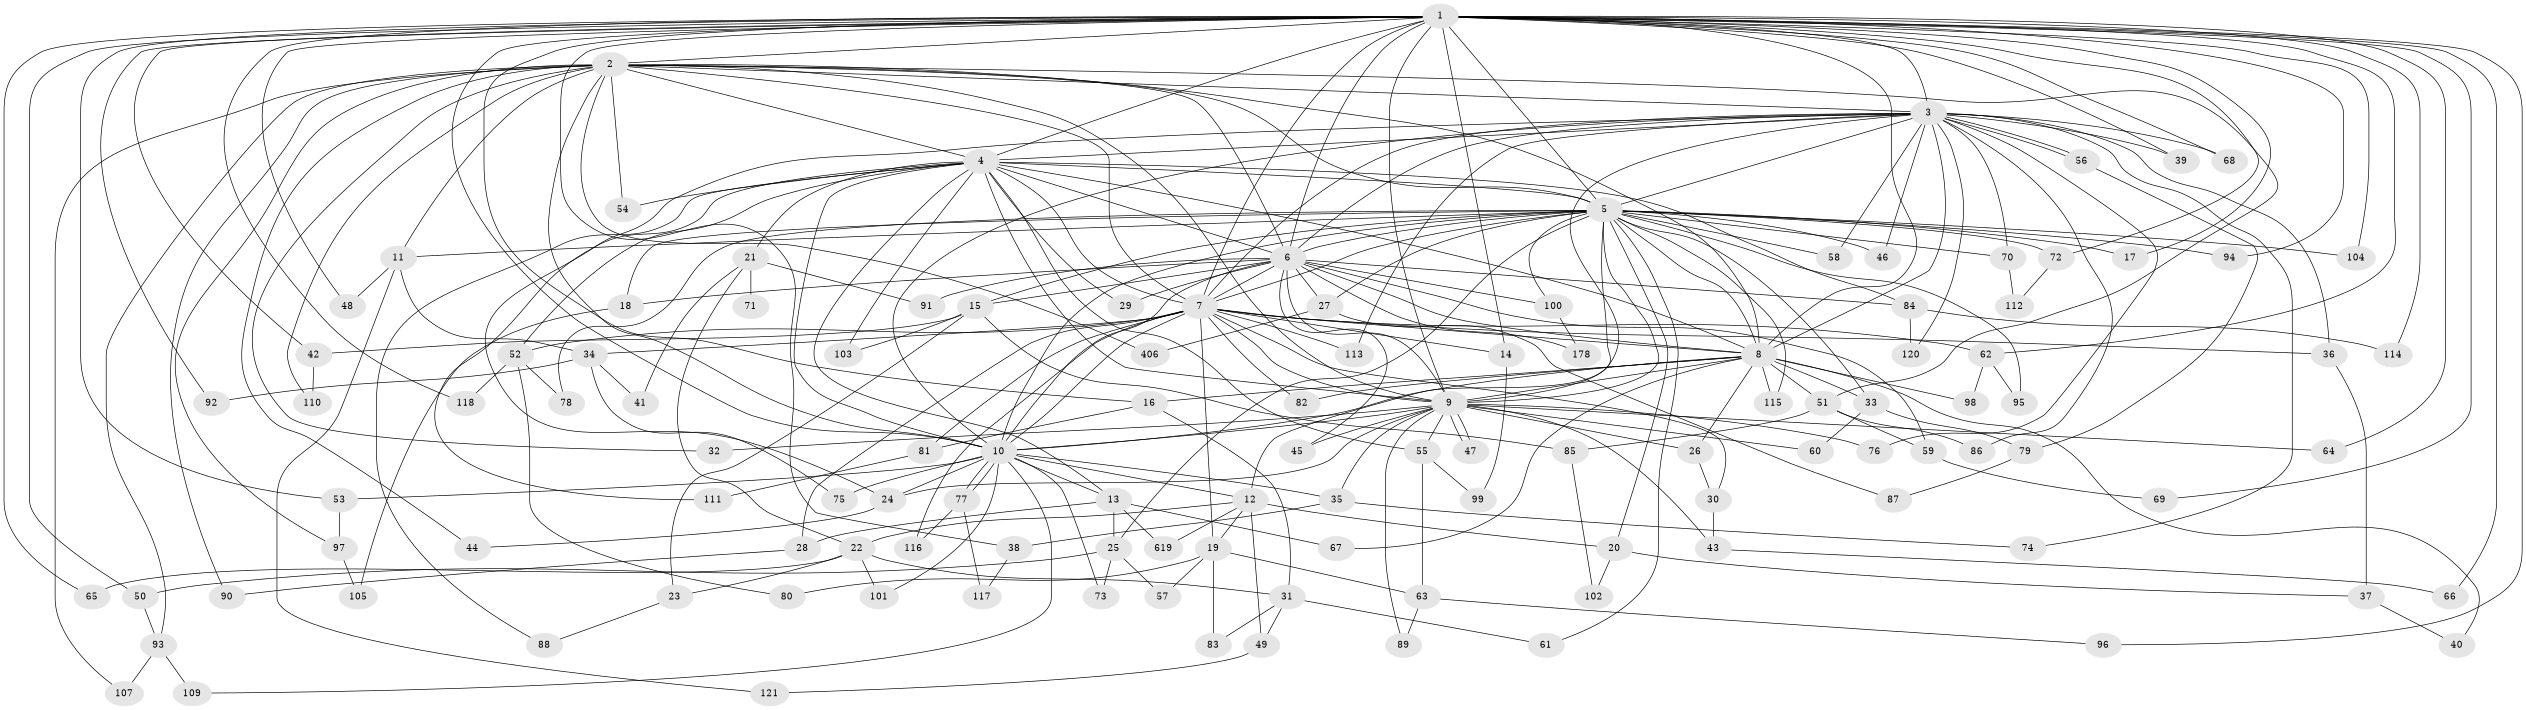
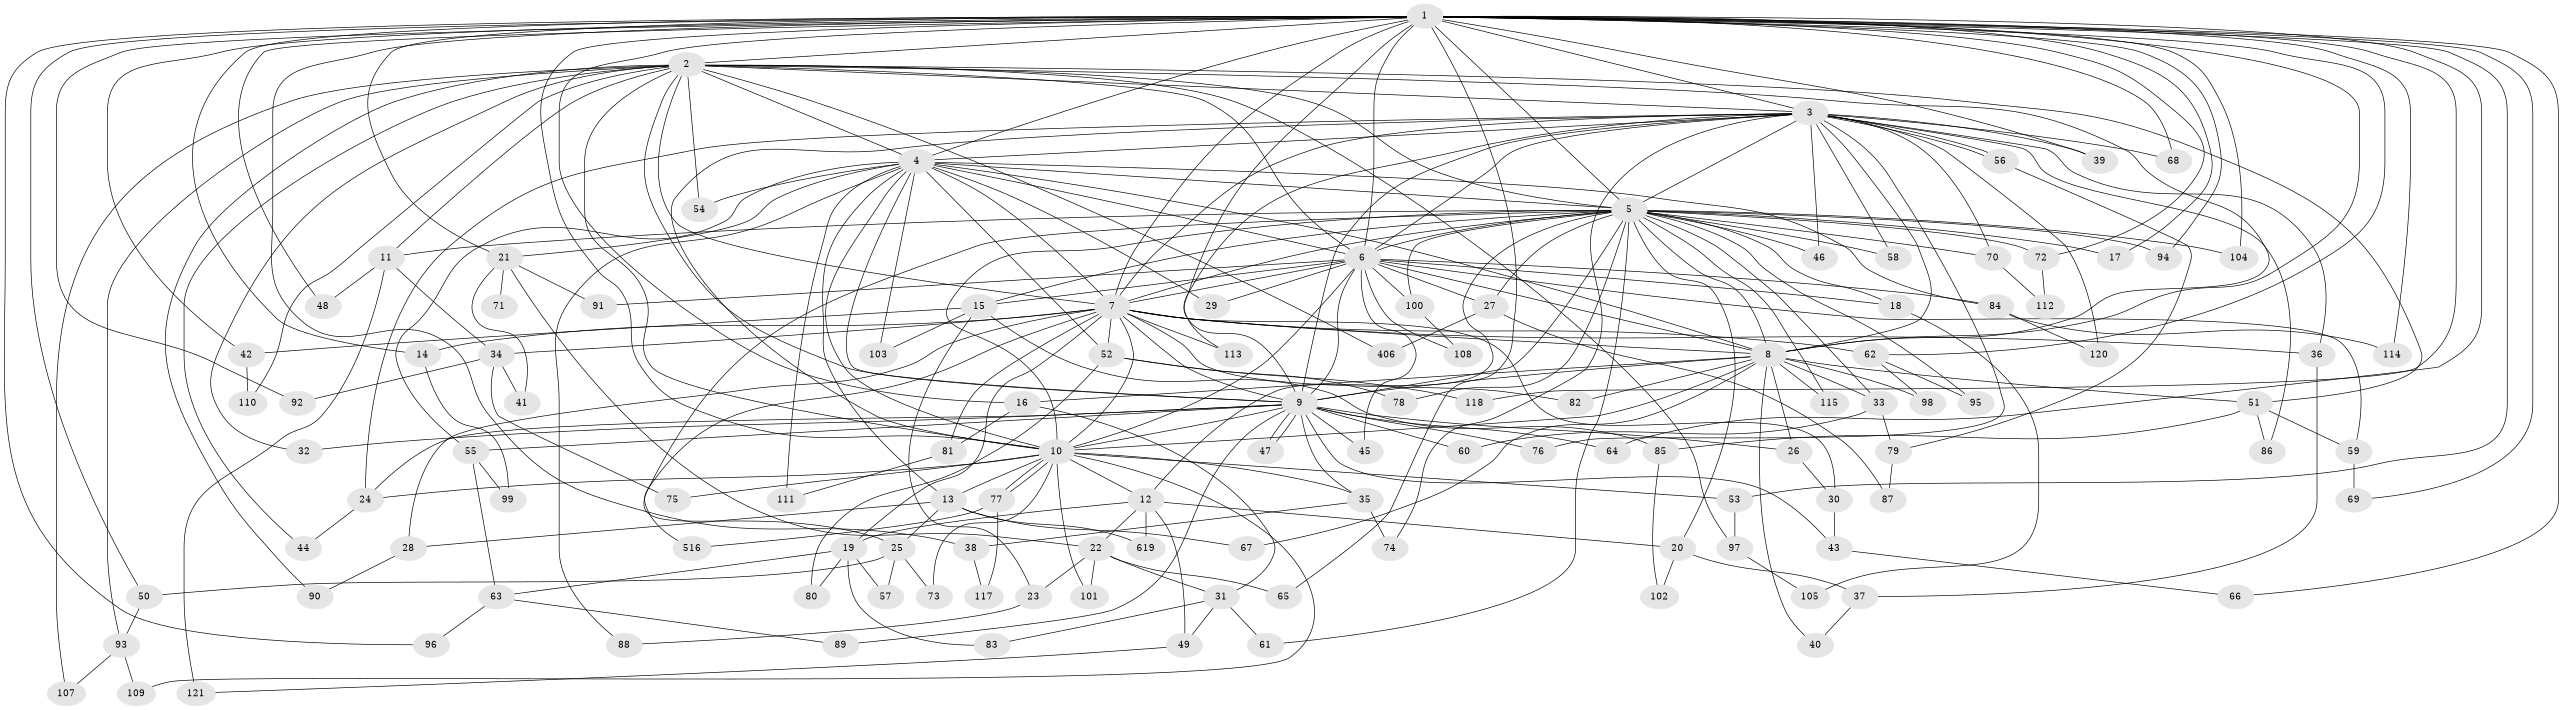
none -> (768, 22)
(1582, 355) -> (1463, 355)
(914, 549) -> (692, 549)
